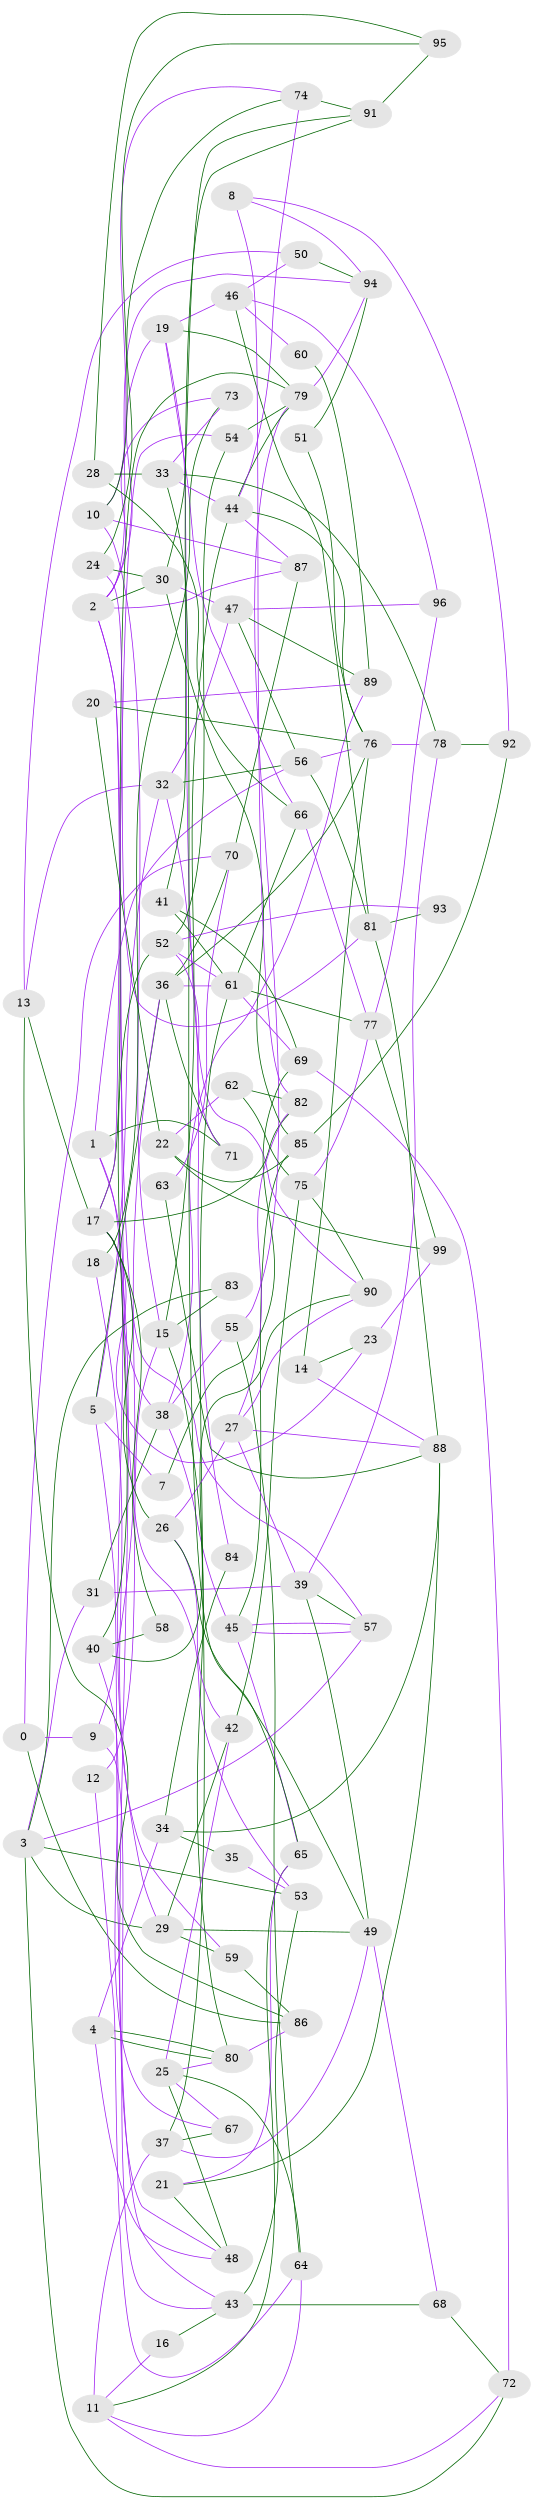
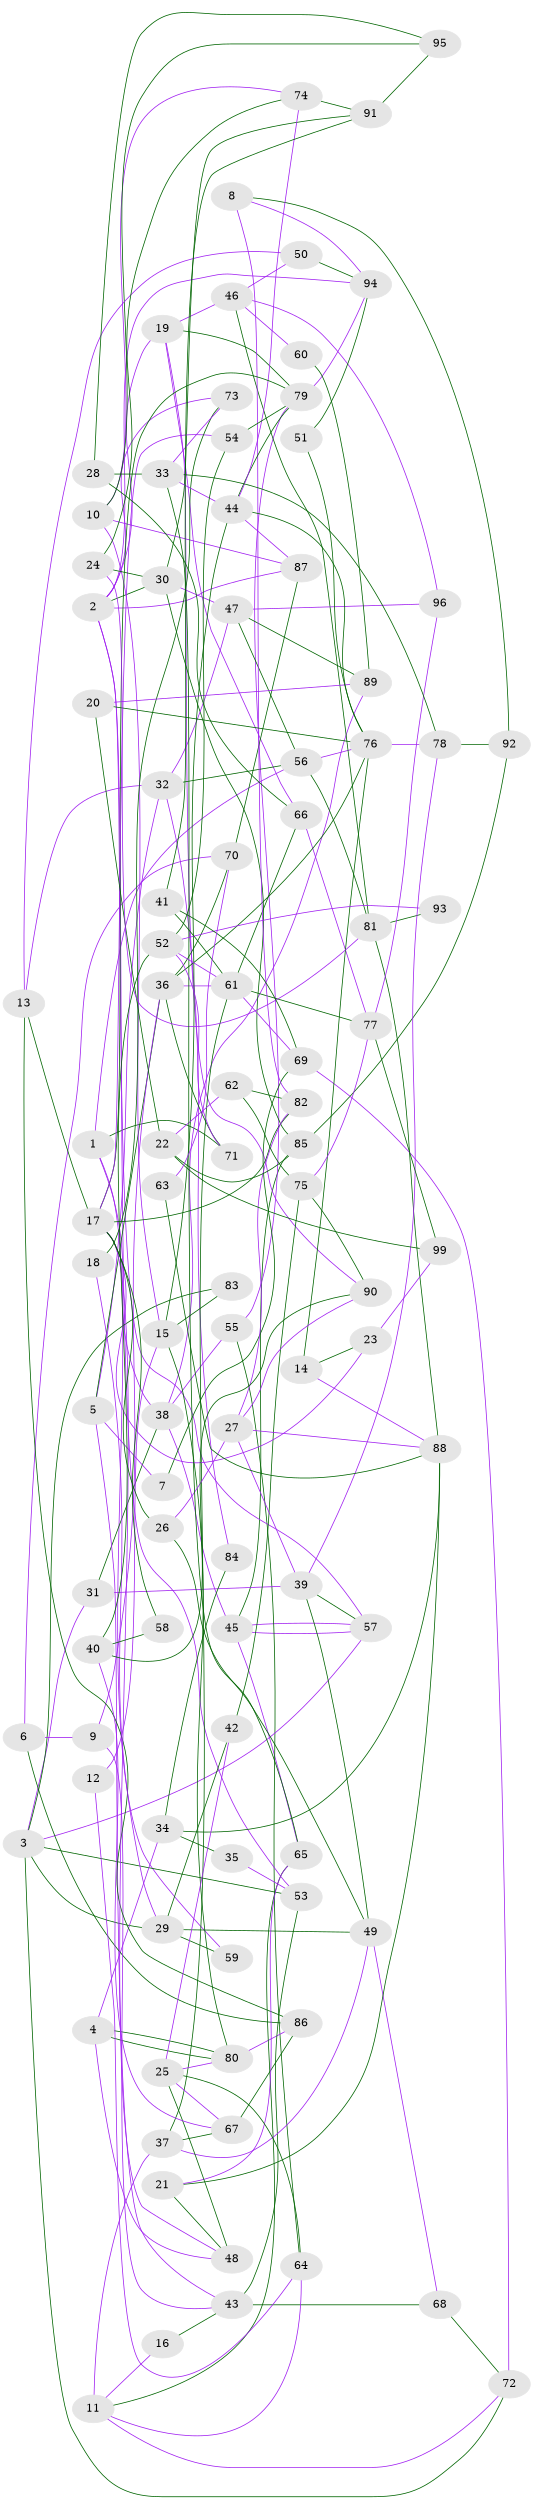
(460, 413) -> (460, 413)
(197, 1629) -> none
(24, 1737) -> (24, 1737)
(262, 1987) -> (264, 2081)
